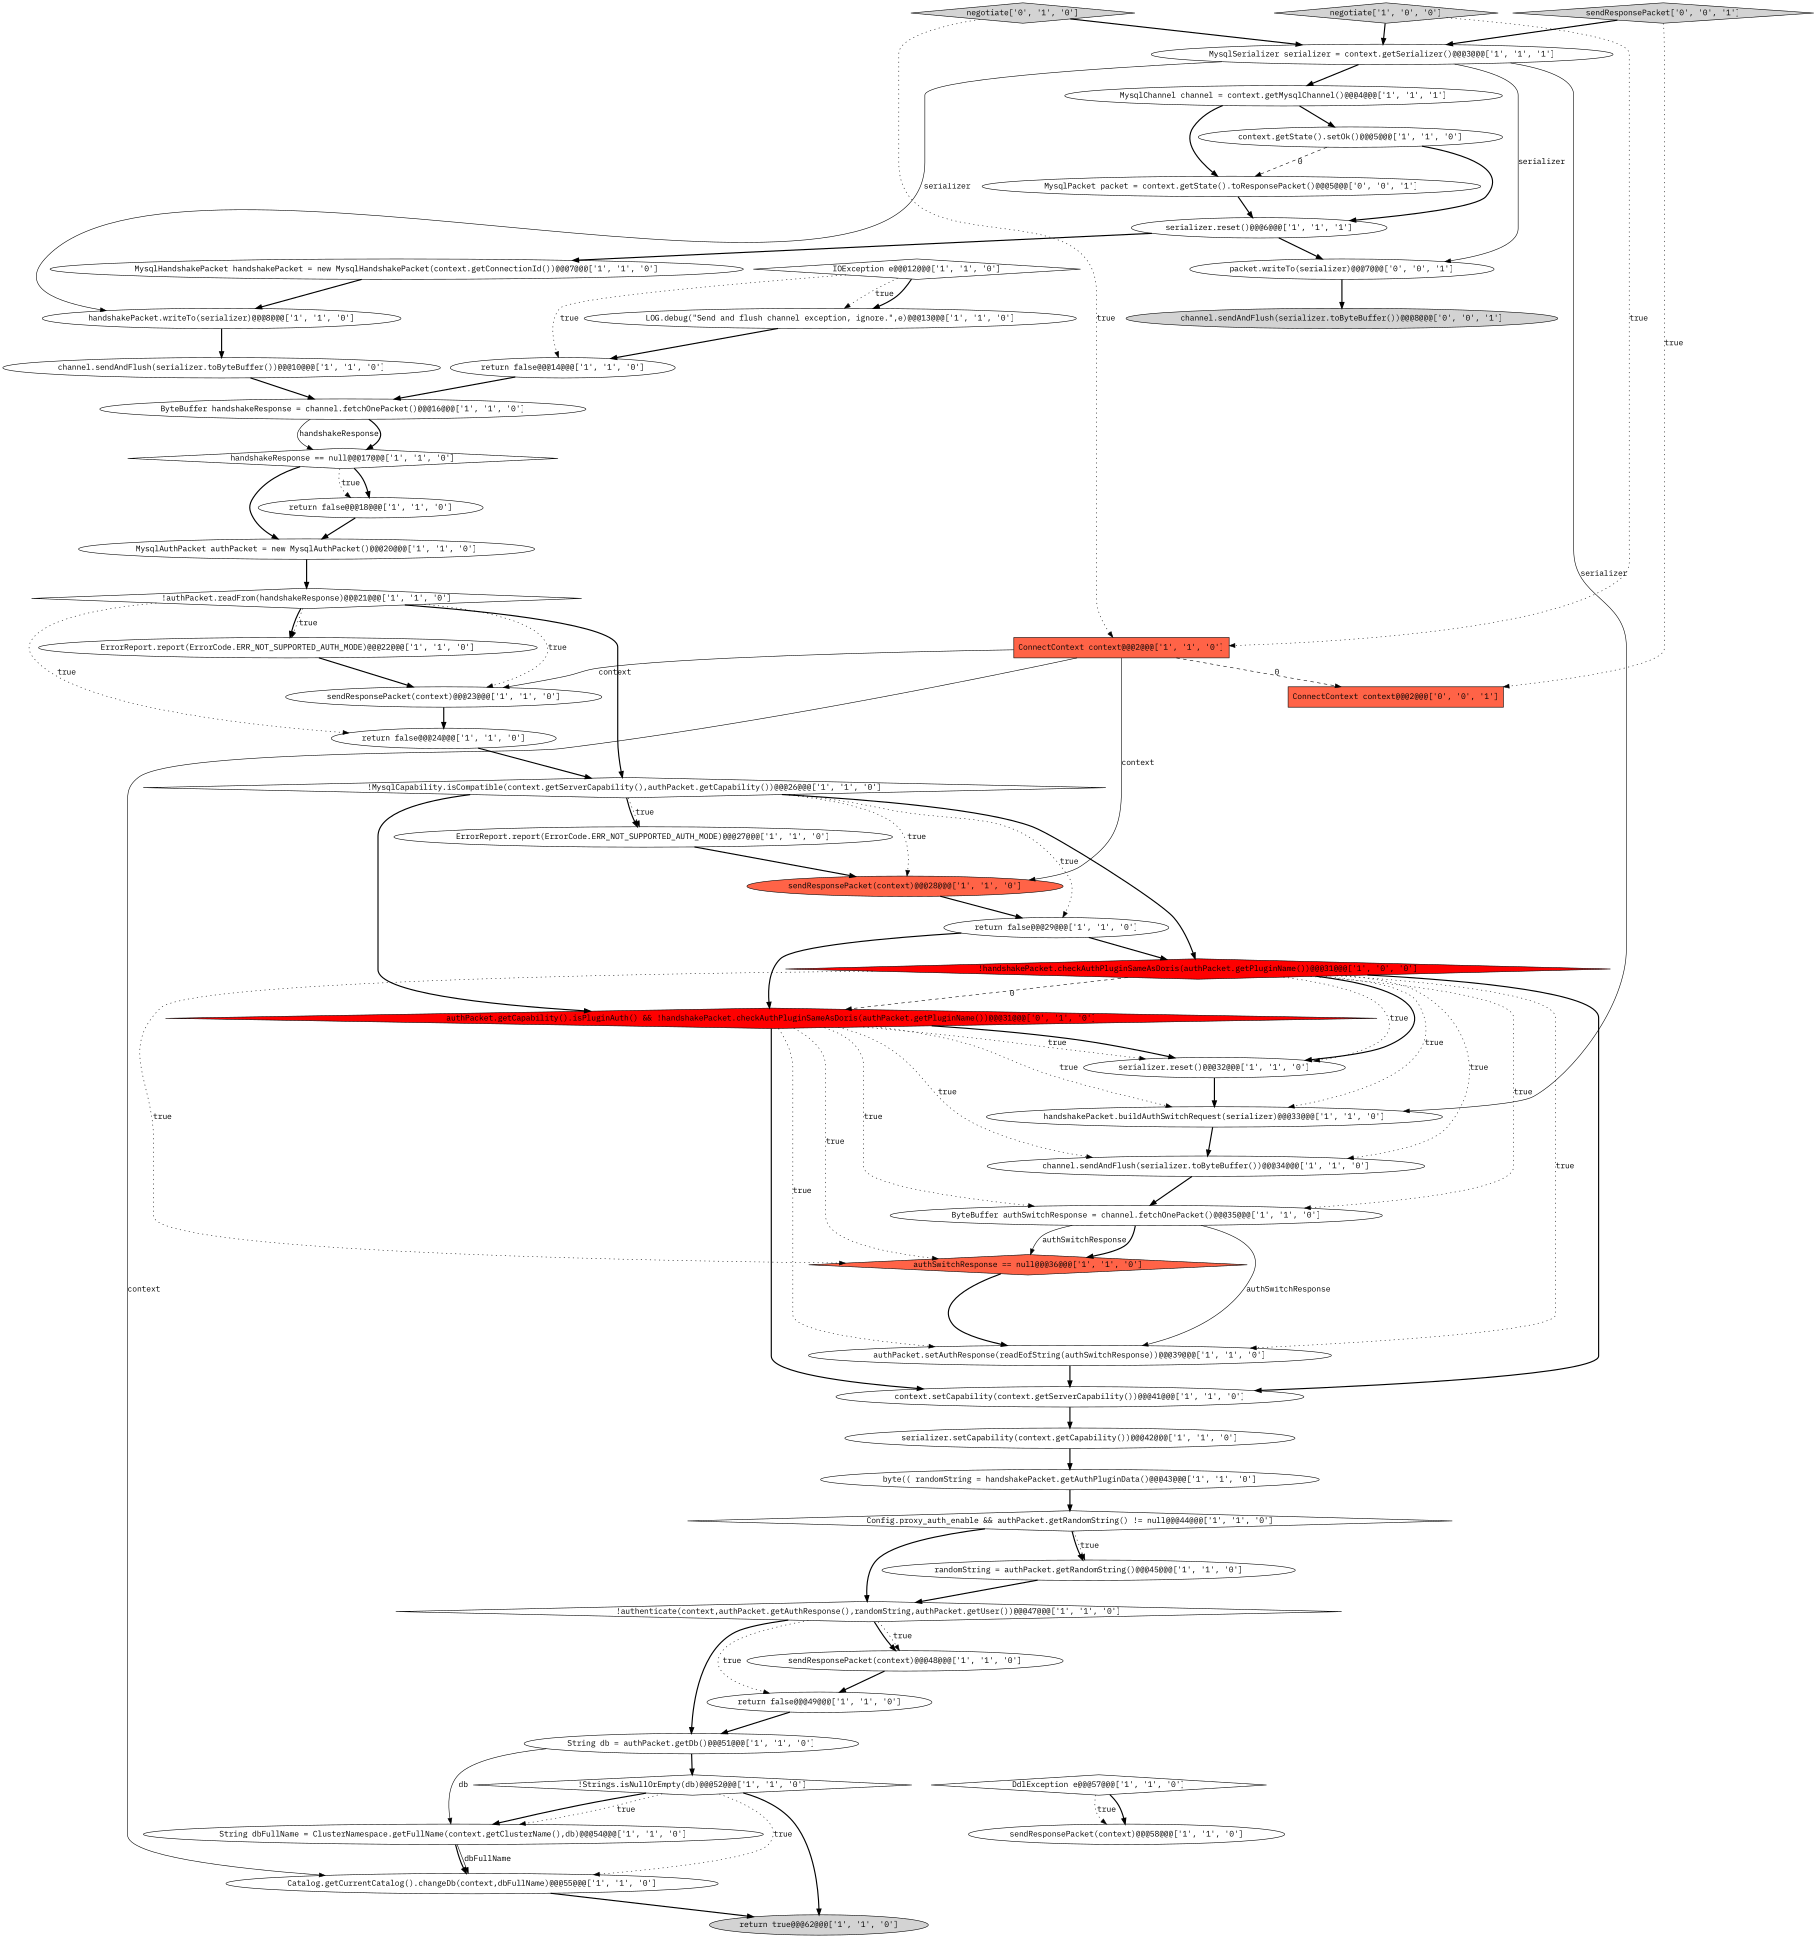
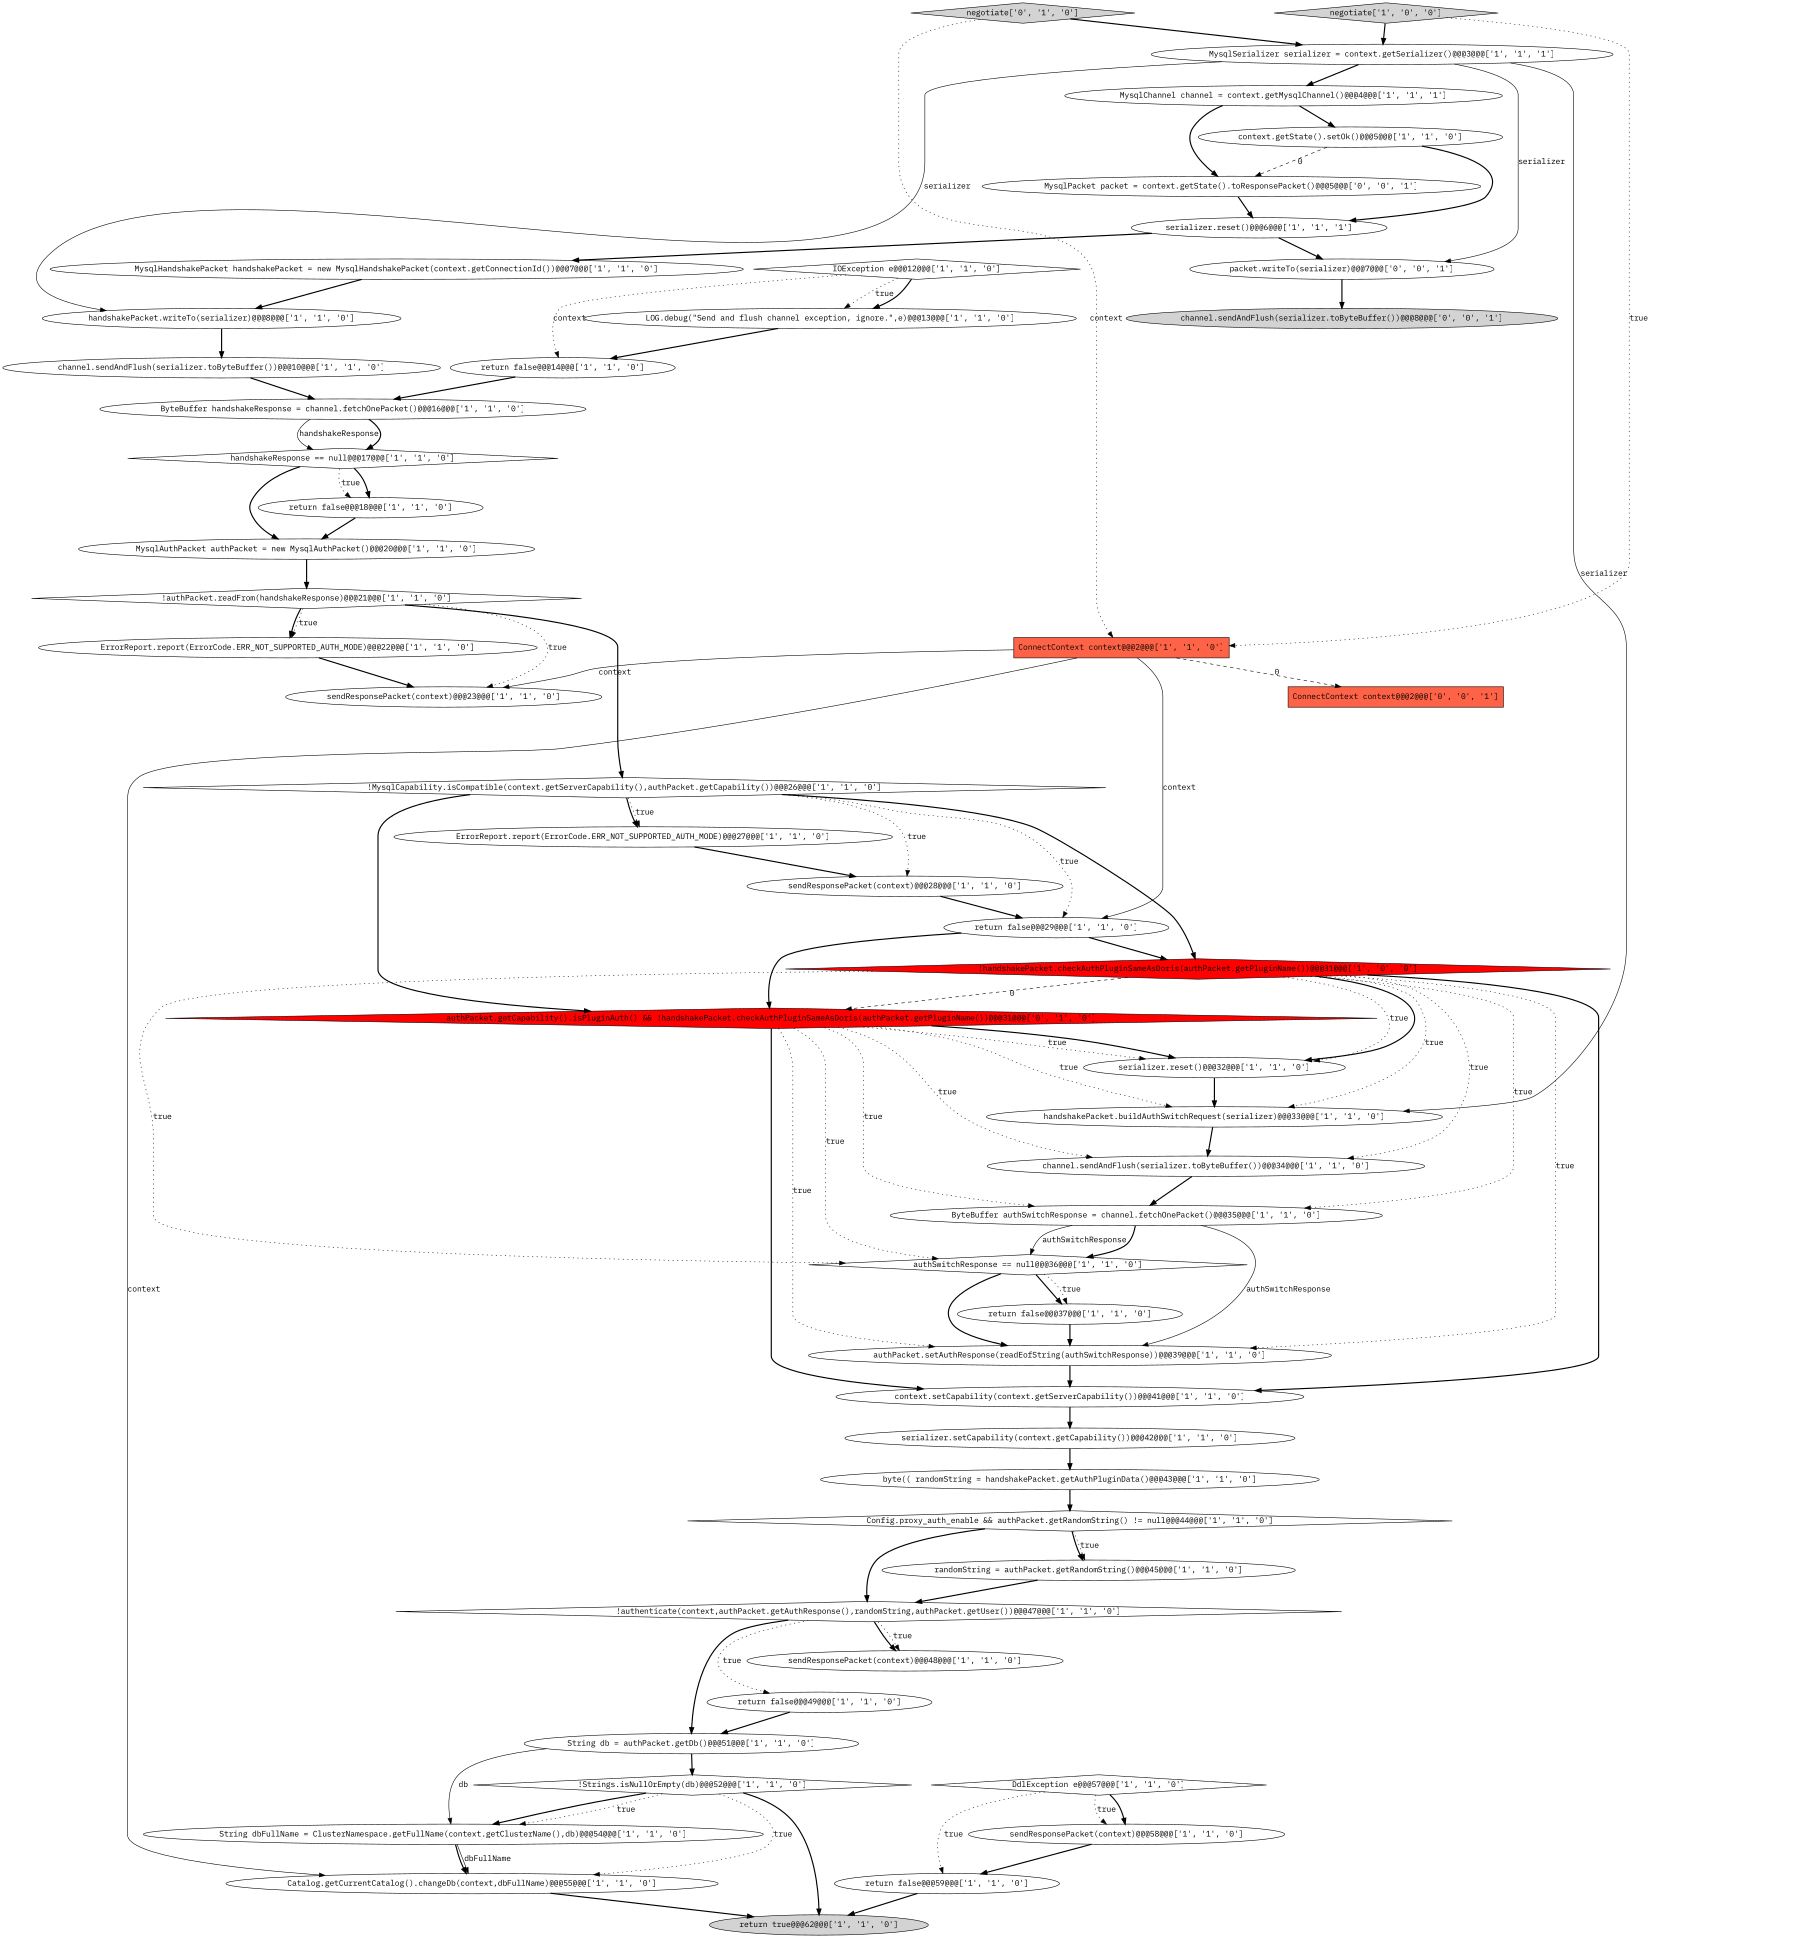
(1663, 13) -> none
(570, 318) -> (570, 318)
(1106, 318) -> (1106, 318)
(444, 738) -> none
(1121, 794) -> (1163, 801)
(905, 886) -> (905, 886)
(1028, 1265) -> (1028, 1265)
none -> (1070, 1314)
(865, 1680) -> none
none -> (947, 1884)
